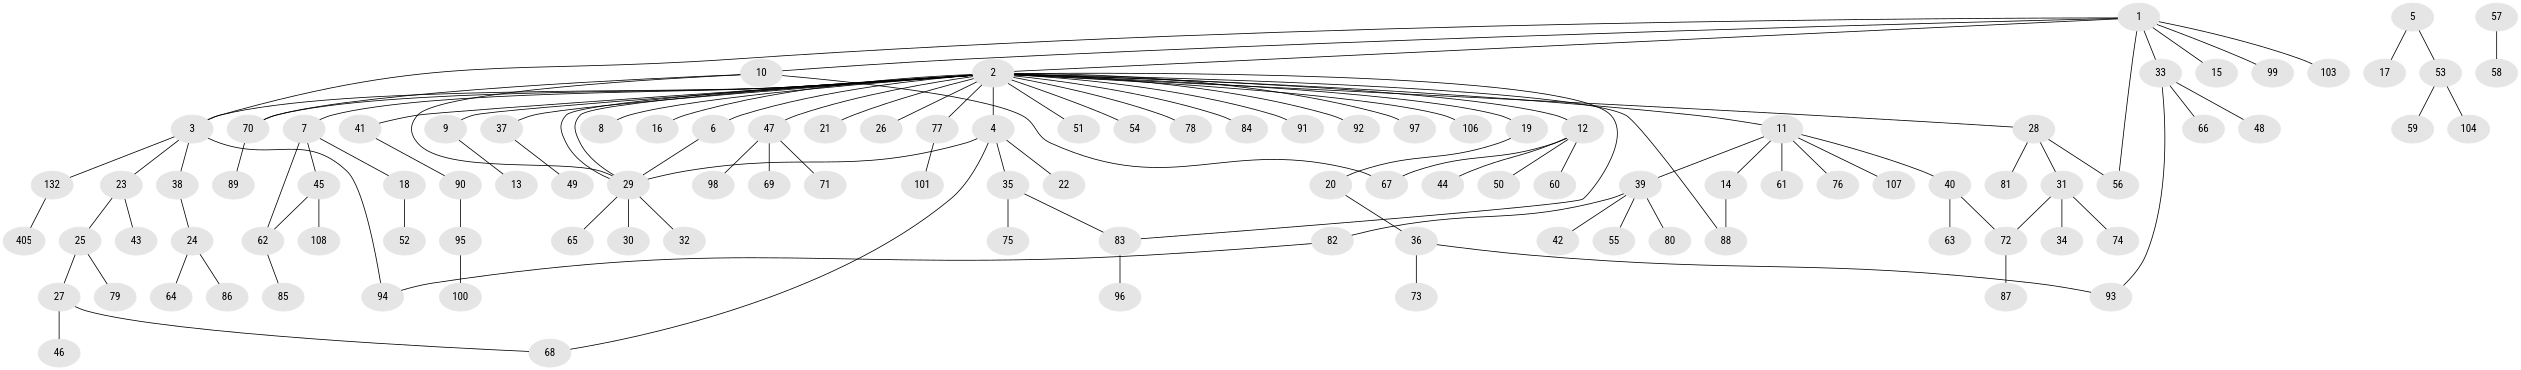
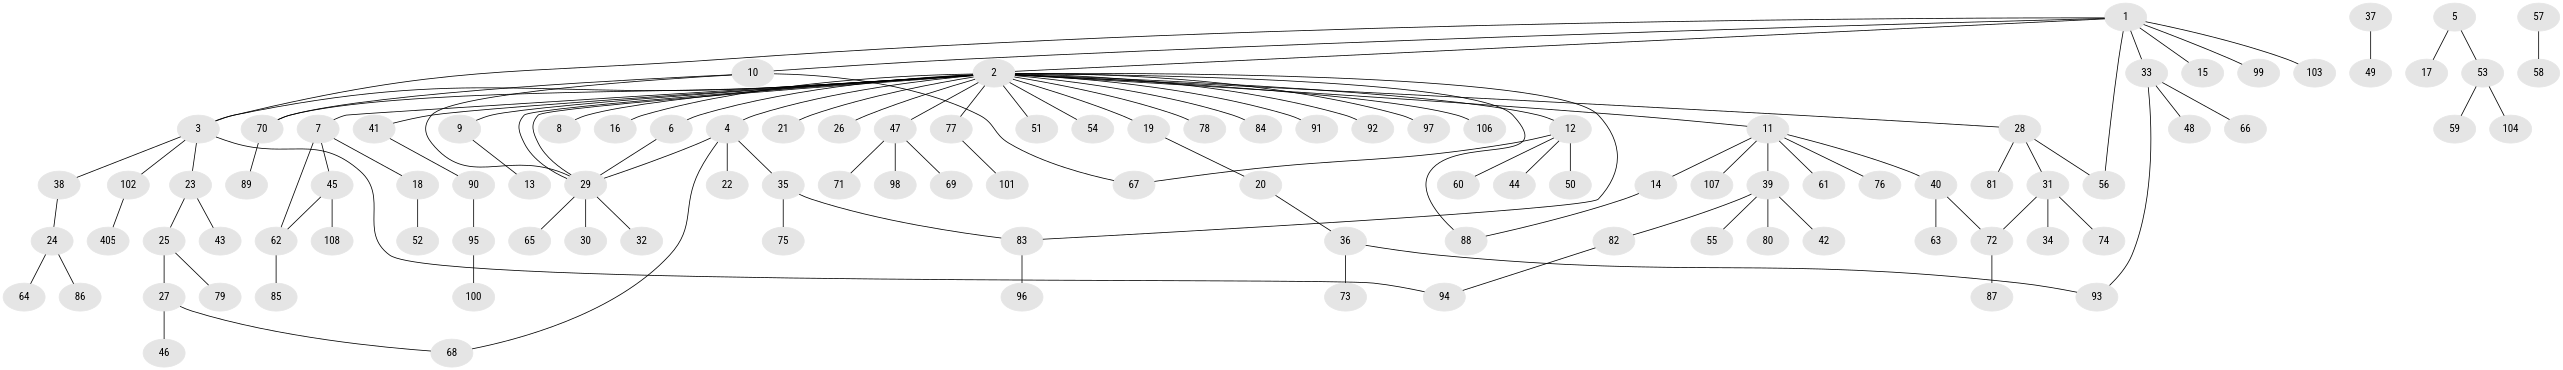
(745, 93) -> none
(52, 185) -> (128, 185)
